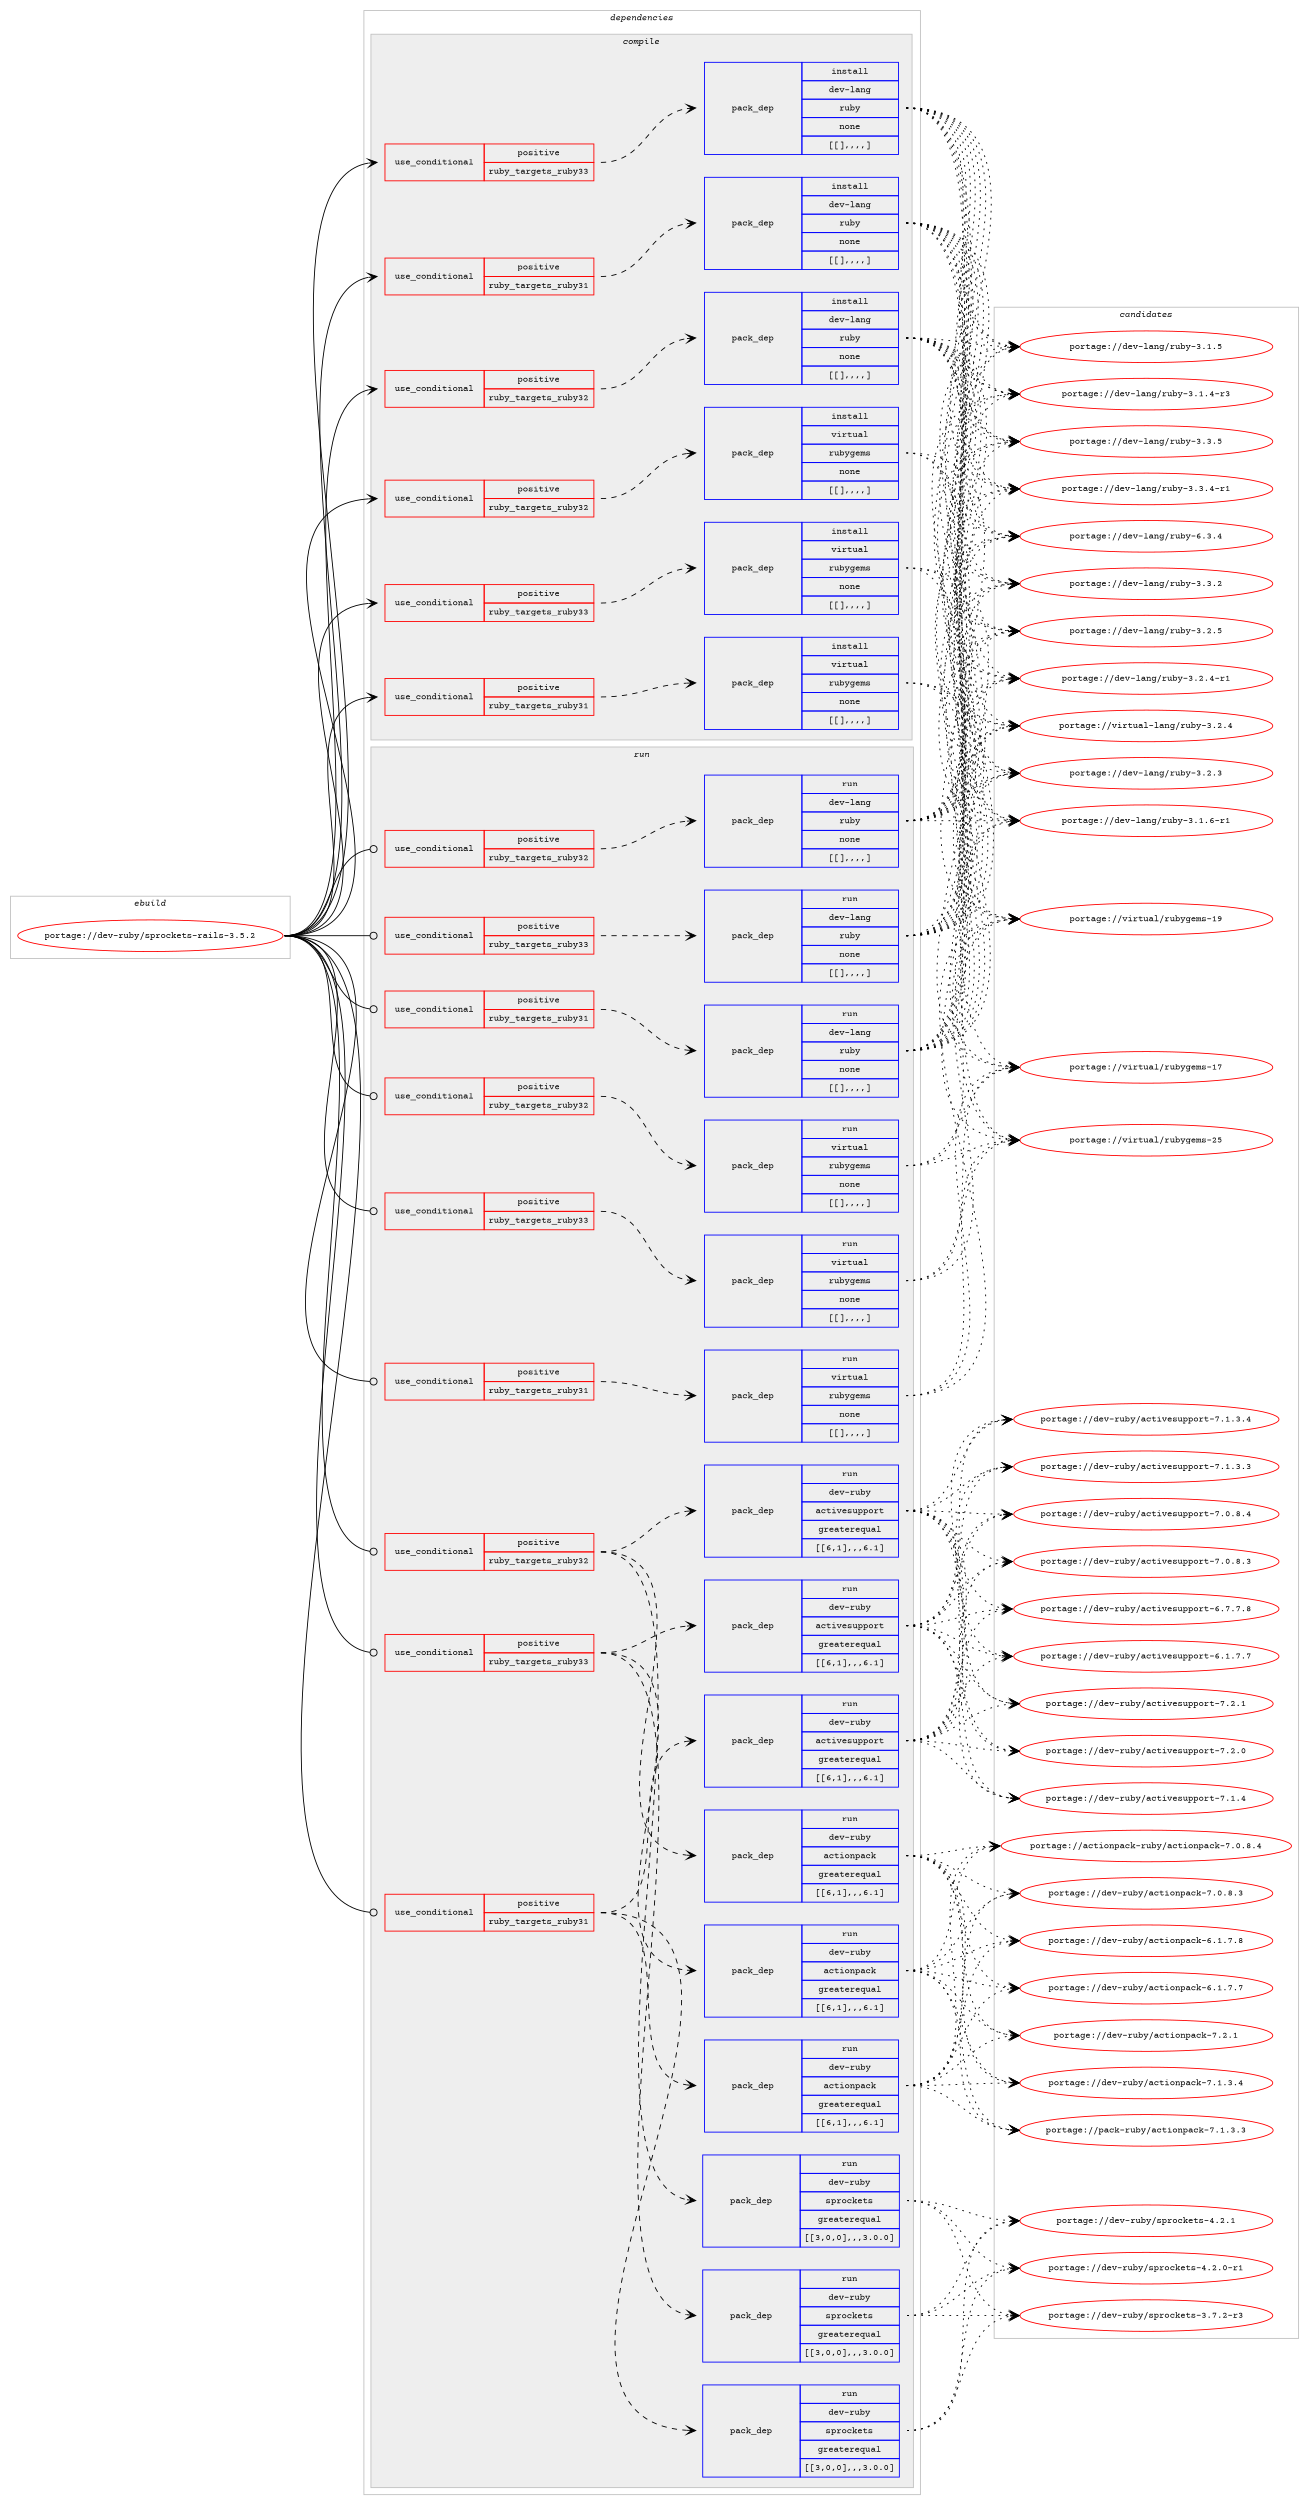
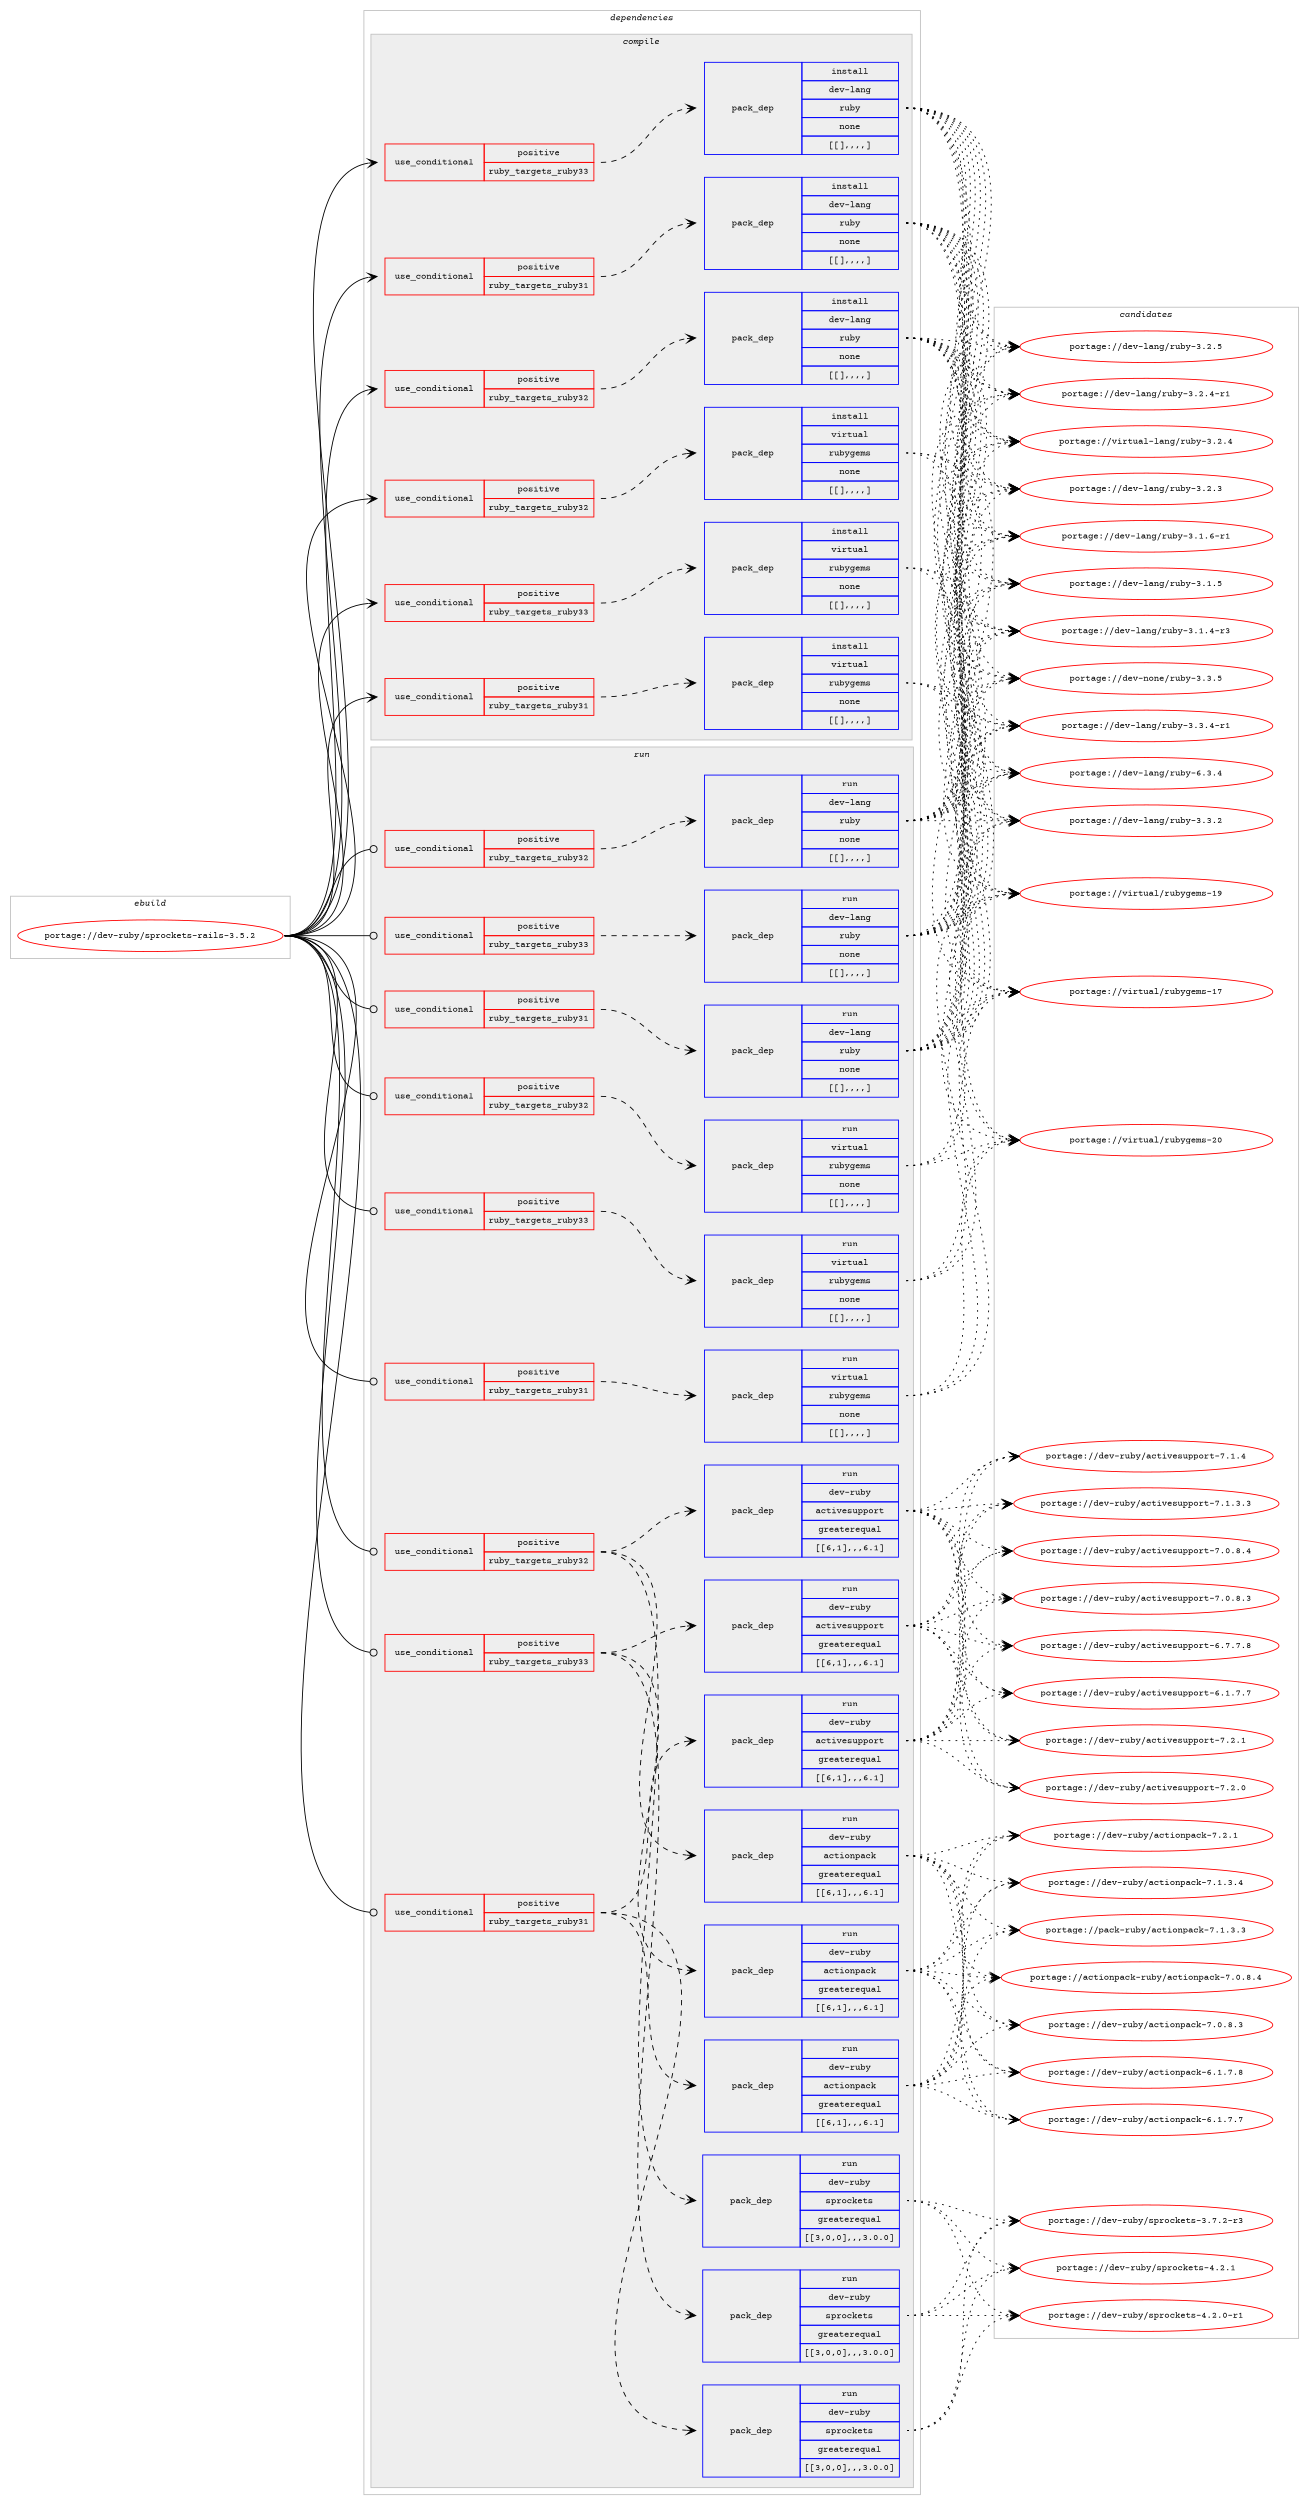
(1146, 442) -> (1146, 679)
(1146, 1140) -> (1146, 1140)
(1146, 1419) -> none
